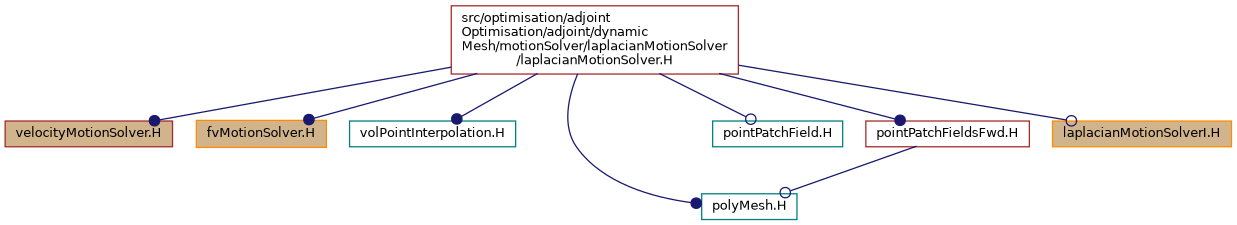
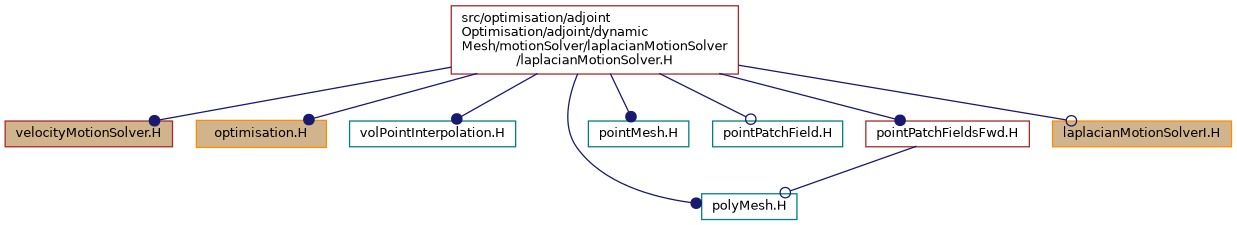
(261, 134) -> (261, 134)
none -> (639, 134)
